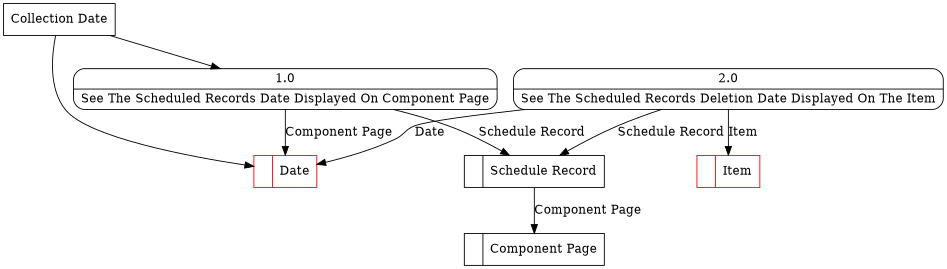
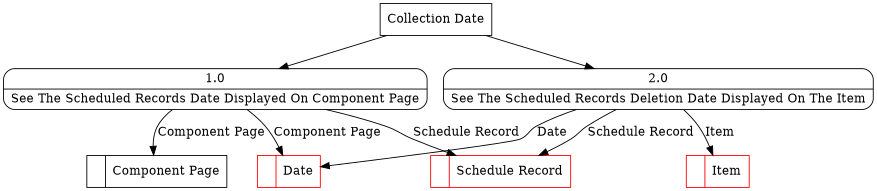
(115, 136) -> (536, 51)
(534, 171) -> (501, 171)
(534, 206) -> (158, 125)
